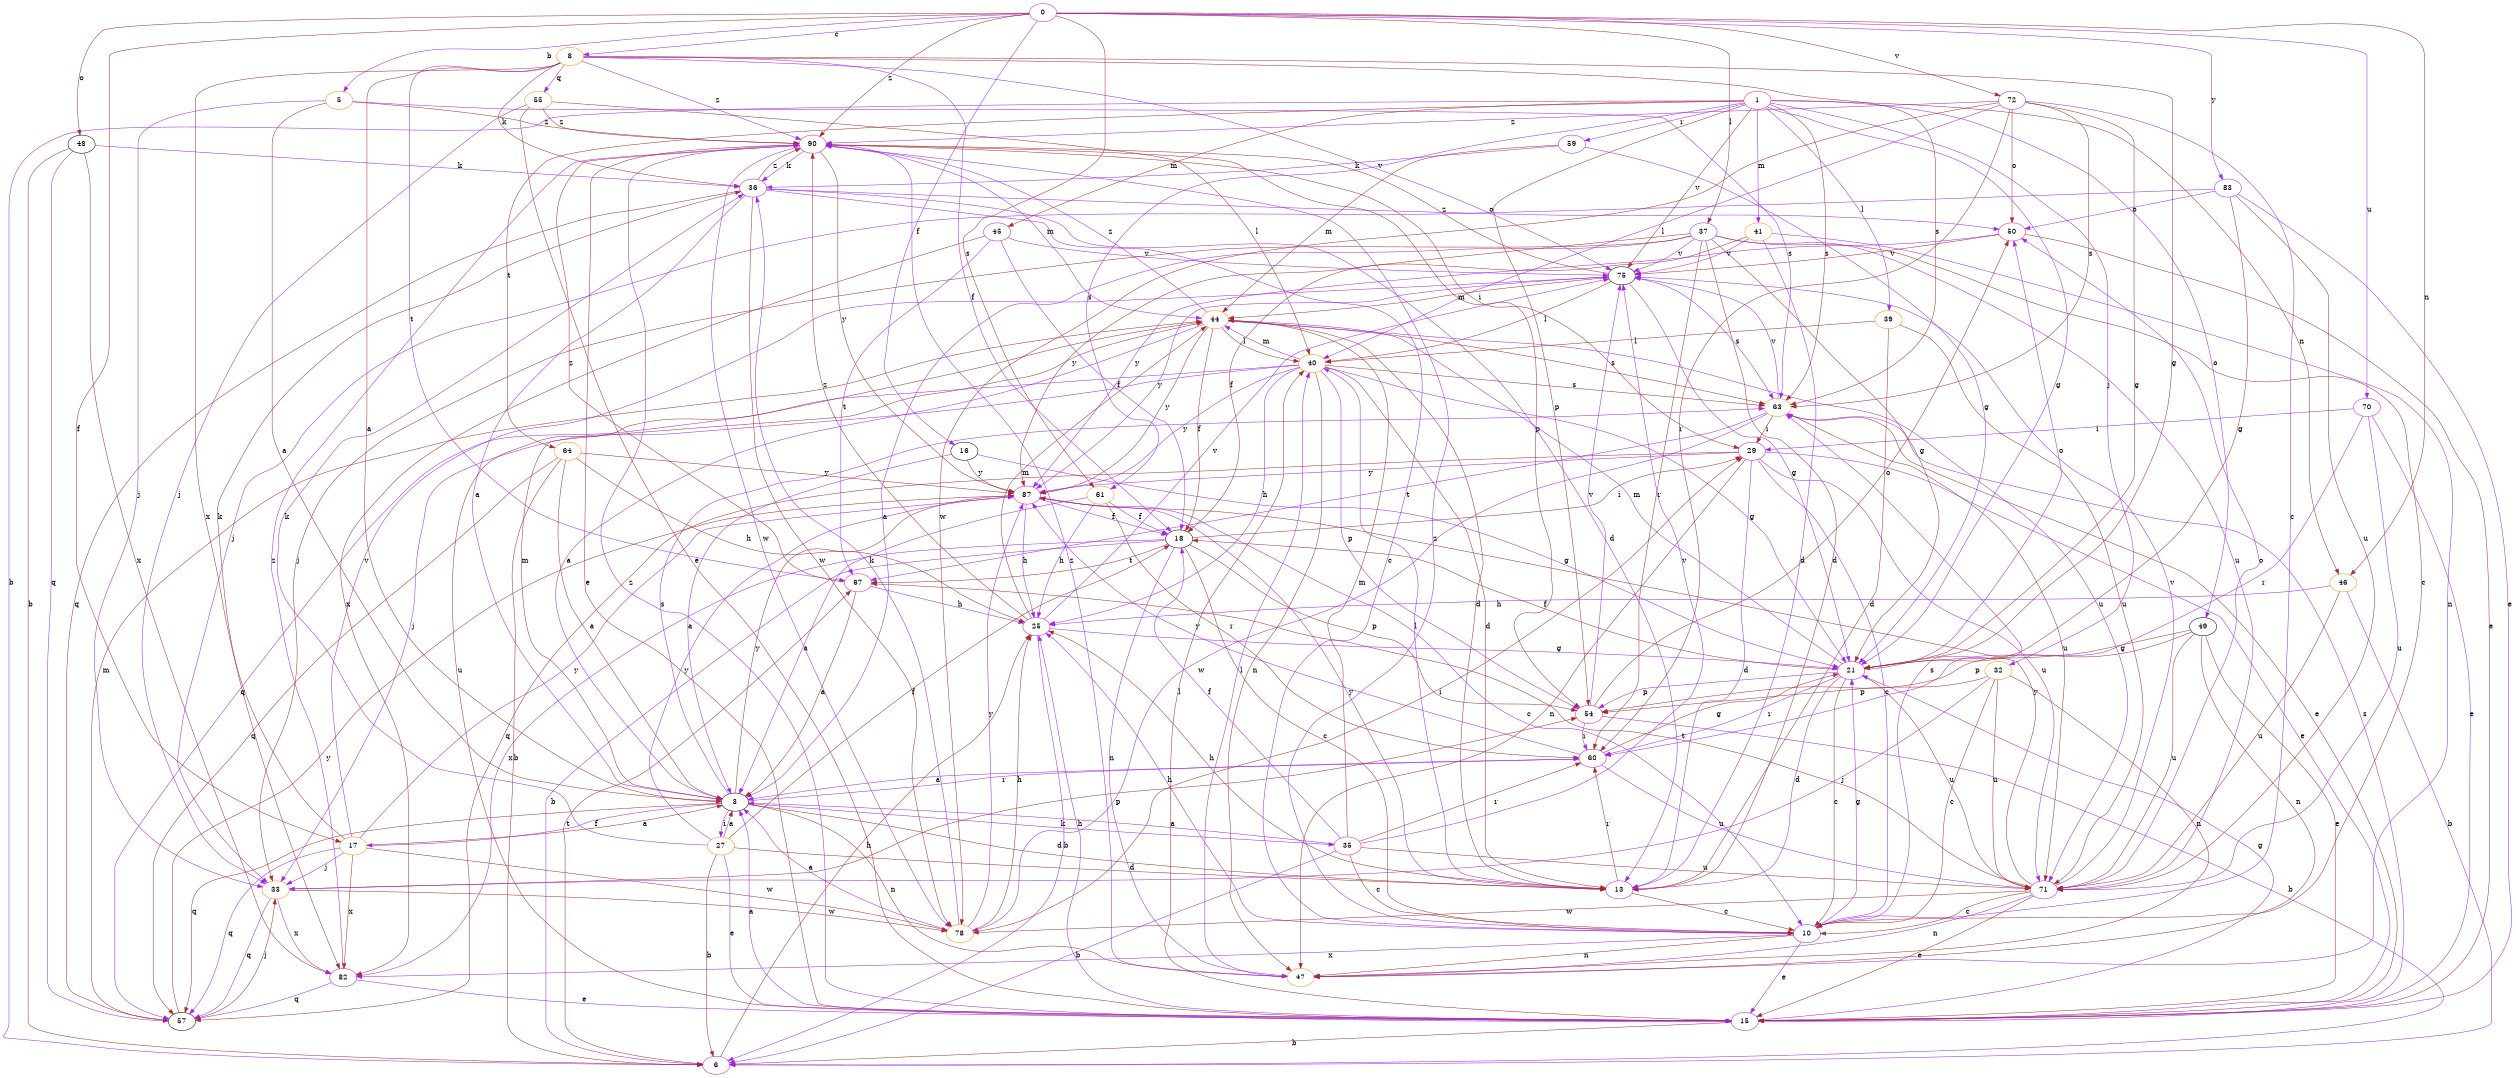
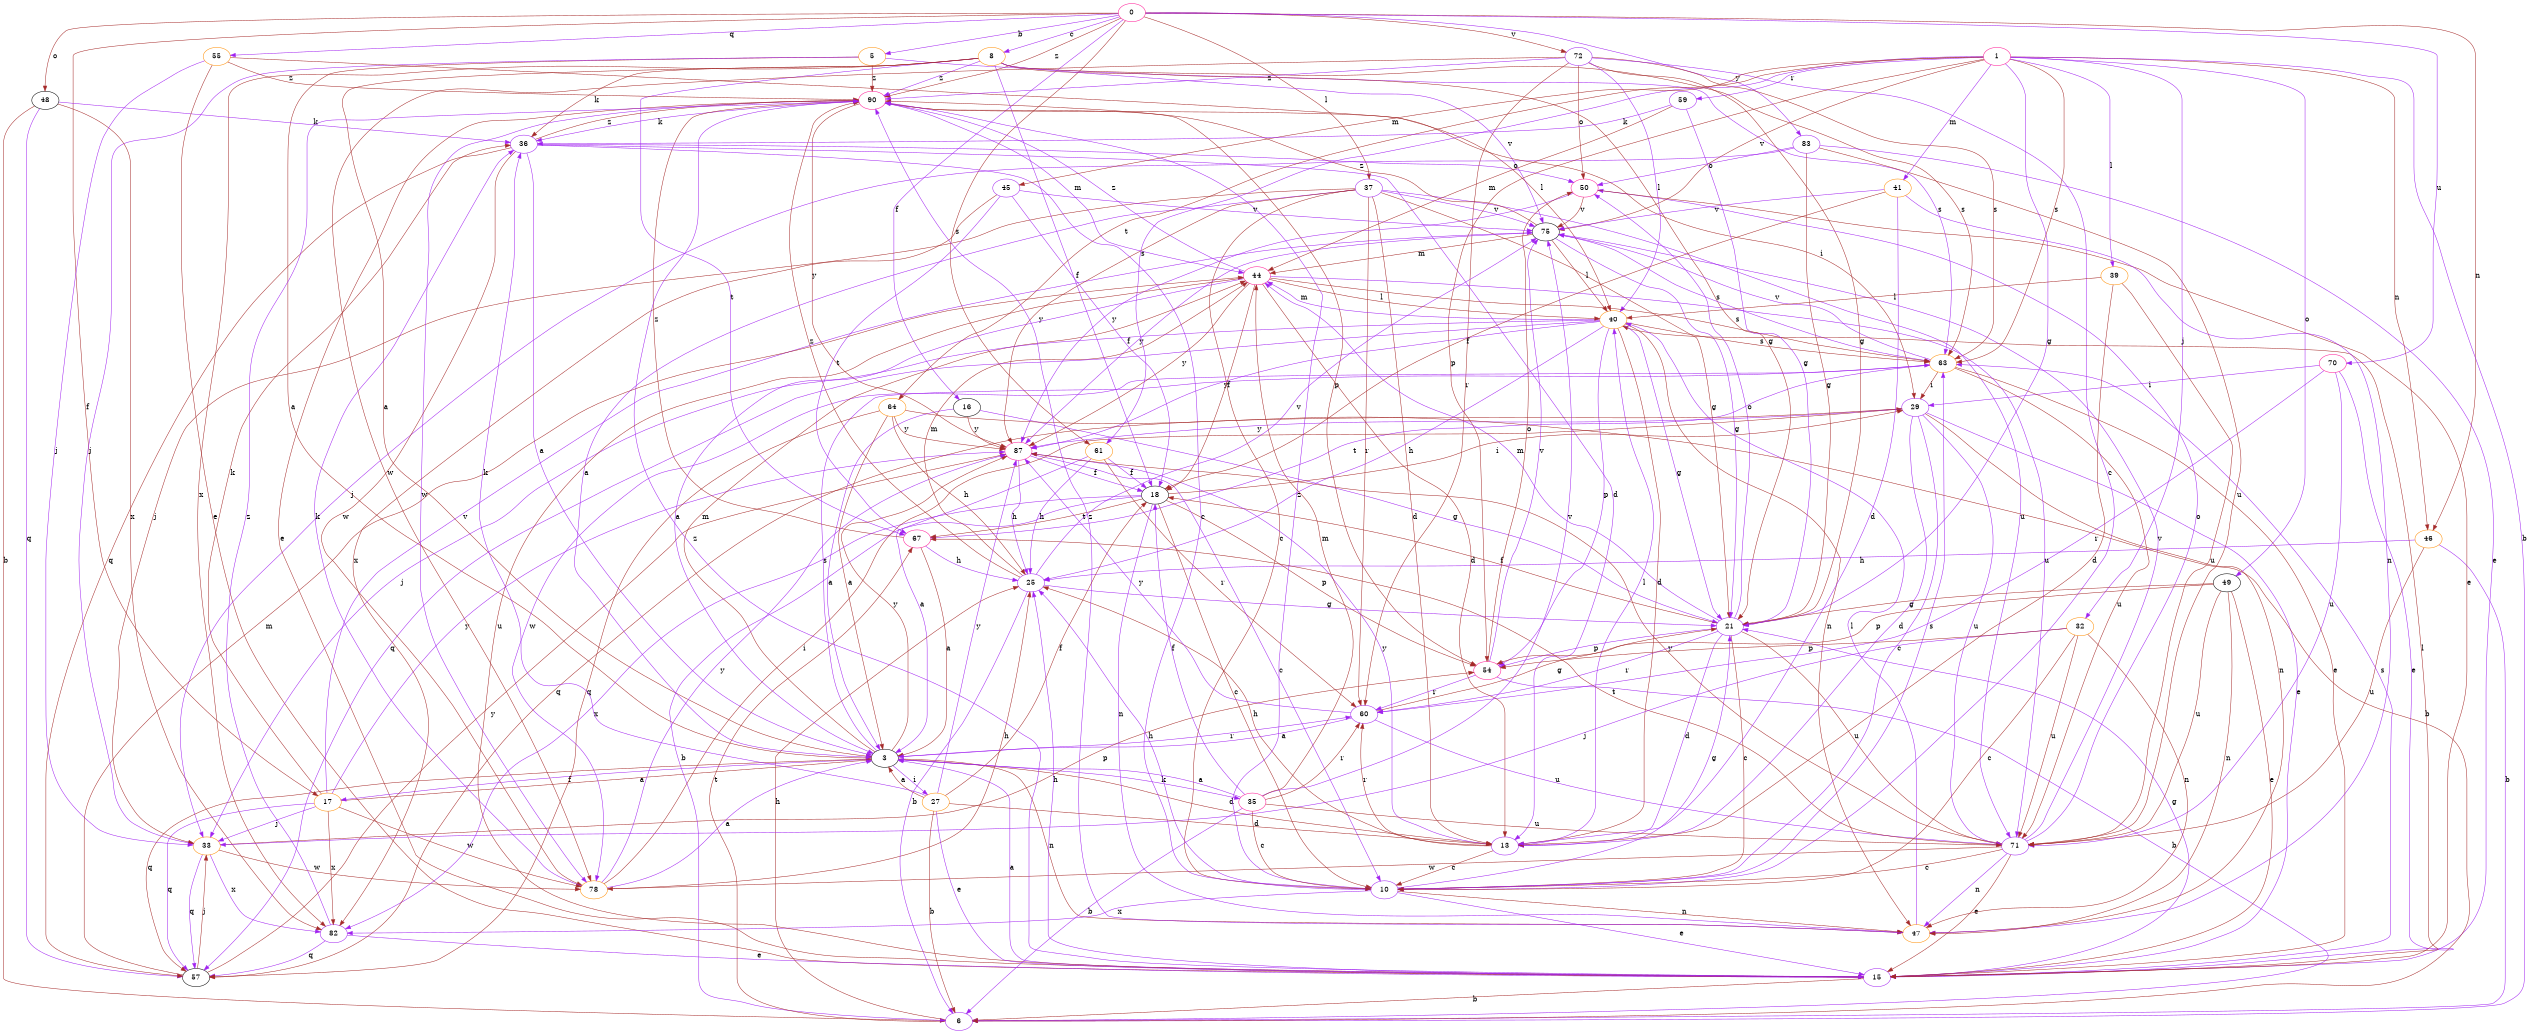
(556, 76) -> (677, 34)
(1215, 320) -> (1257, 276)
